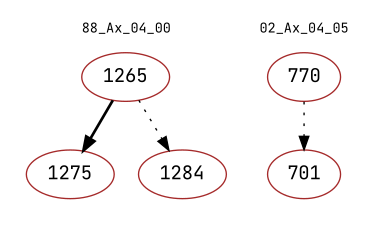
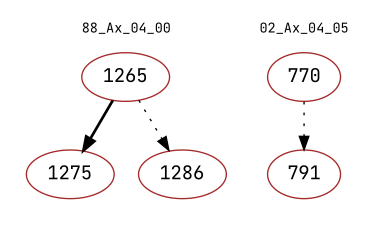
(182, 174) -> (182, 174)
(304, 174) -> (304, 174)
